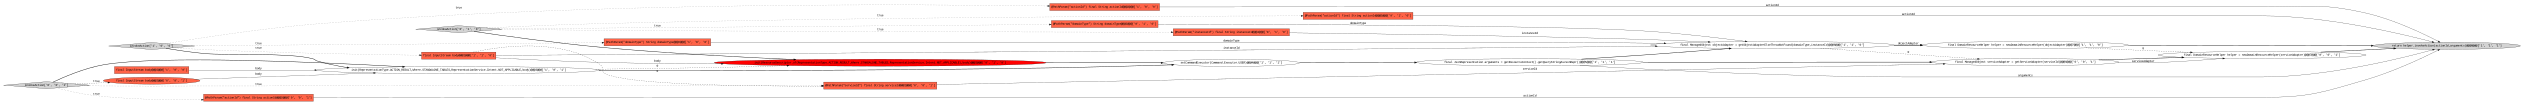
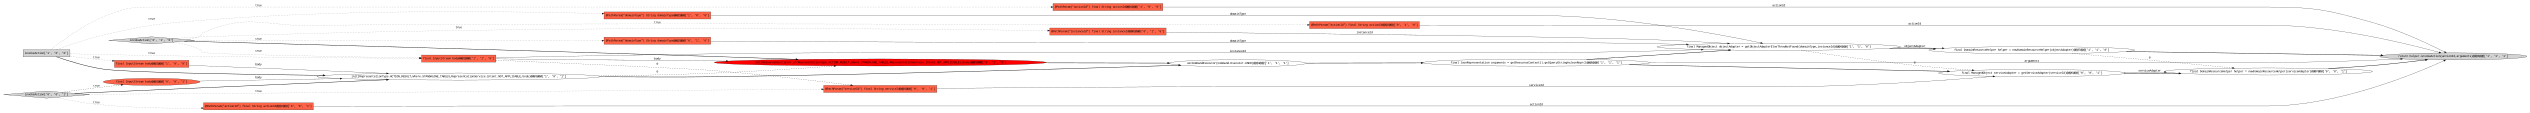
(152, 46) -> (47, 53)
none -> (295, 56)
none -> (91, 59)
